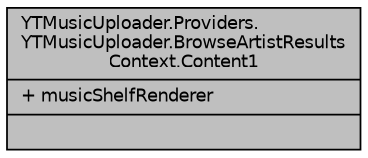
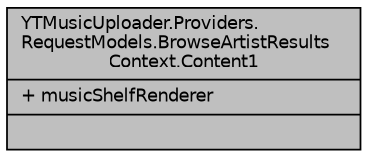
(184, 43) -> (176, 43)
